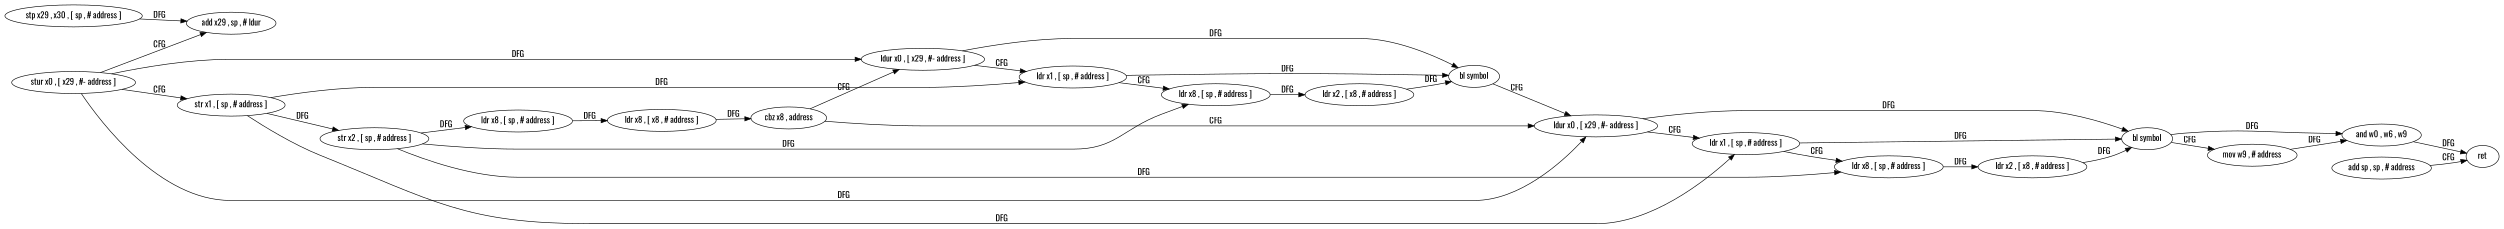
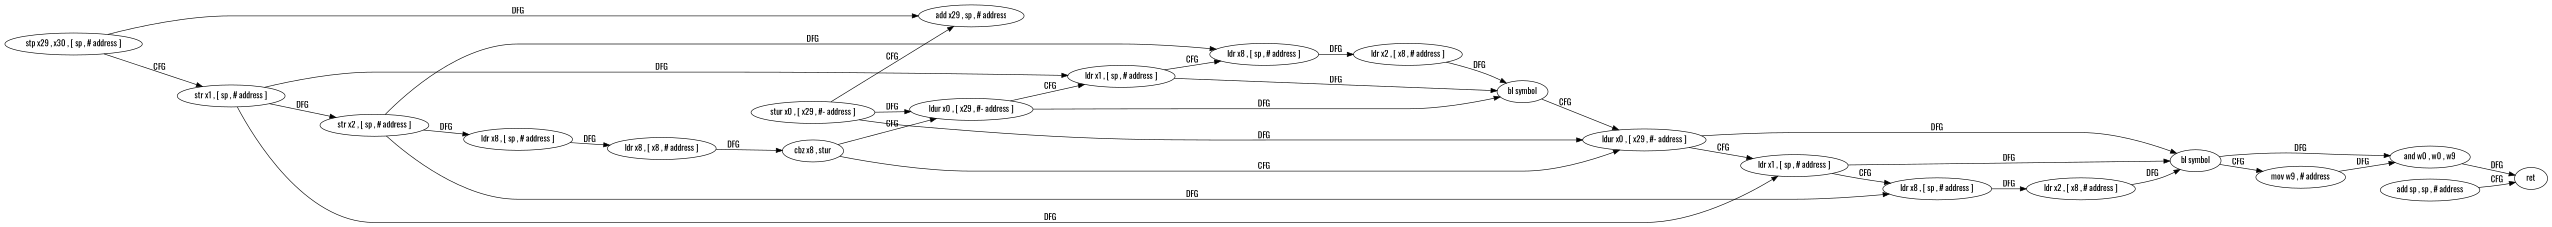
(231, 23) -> (971, 16)
(151, 94) -> (150, 69)
(789, 118) -> (813, 151)
(2382, 135) -> (2430, 157)
